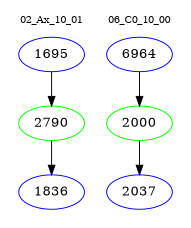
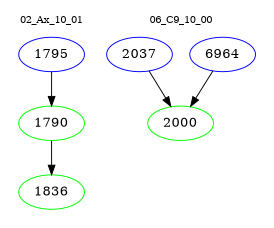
(140, 21) -> (181, 21)
(52, 54) -> (52, 54)
(52, 123) -> (52, 123)
(140, 153) -> (157, 85)
(52, 192) -> (52, 192)
